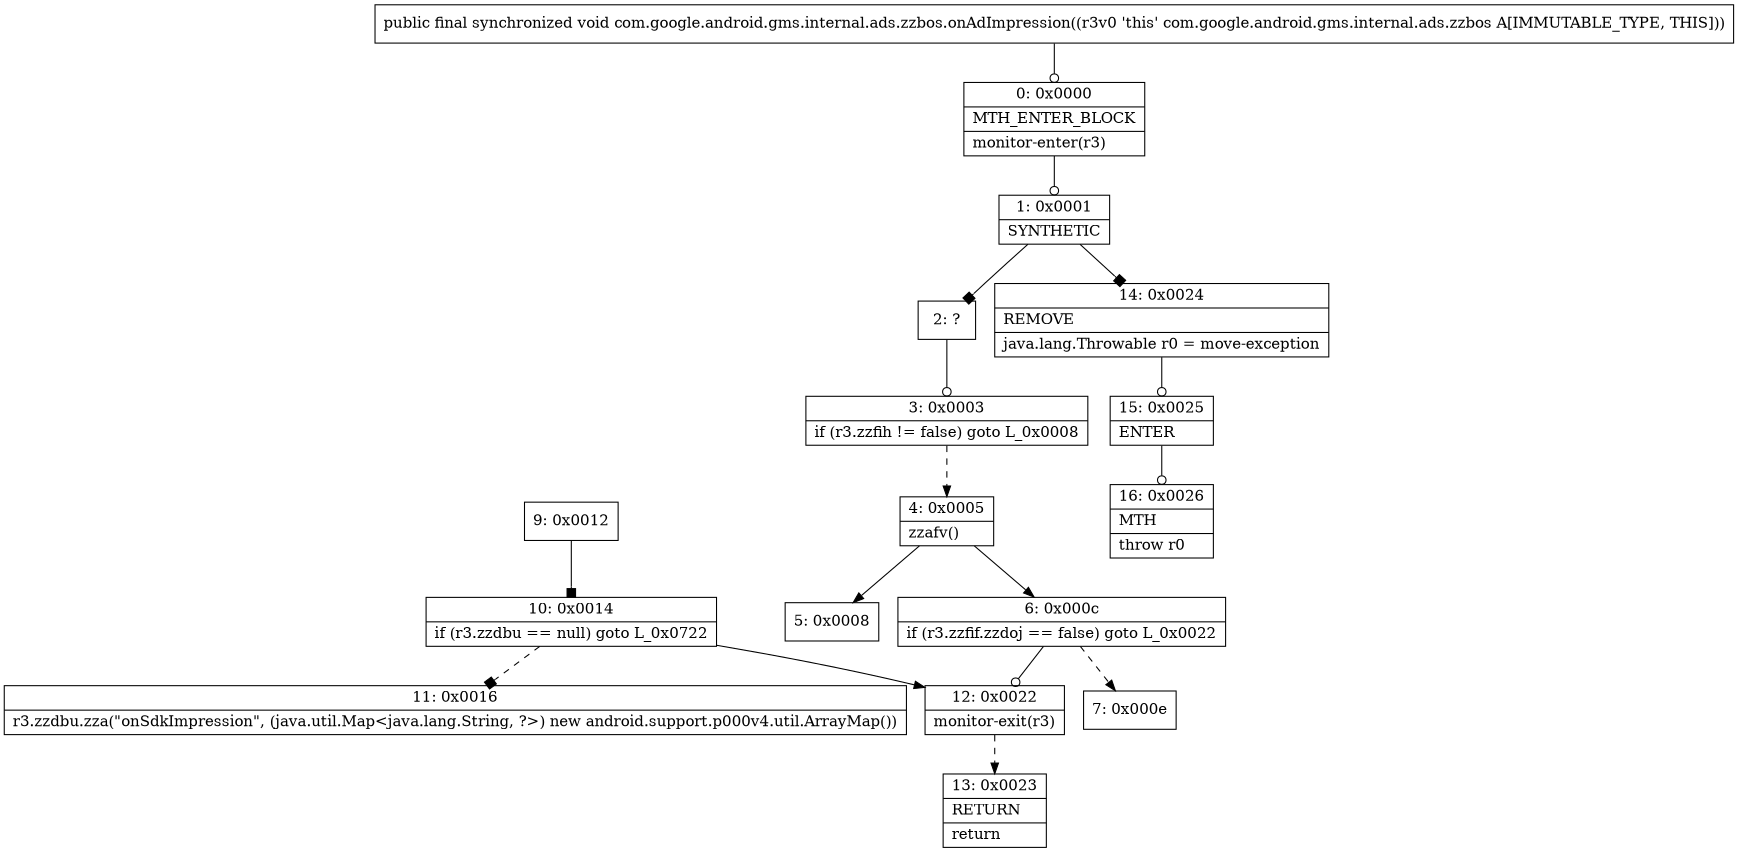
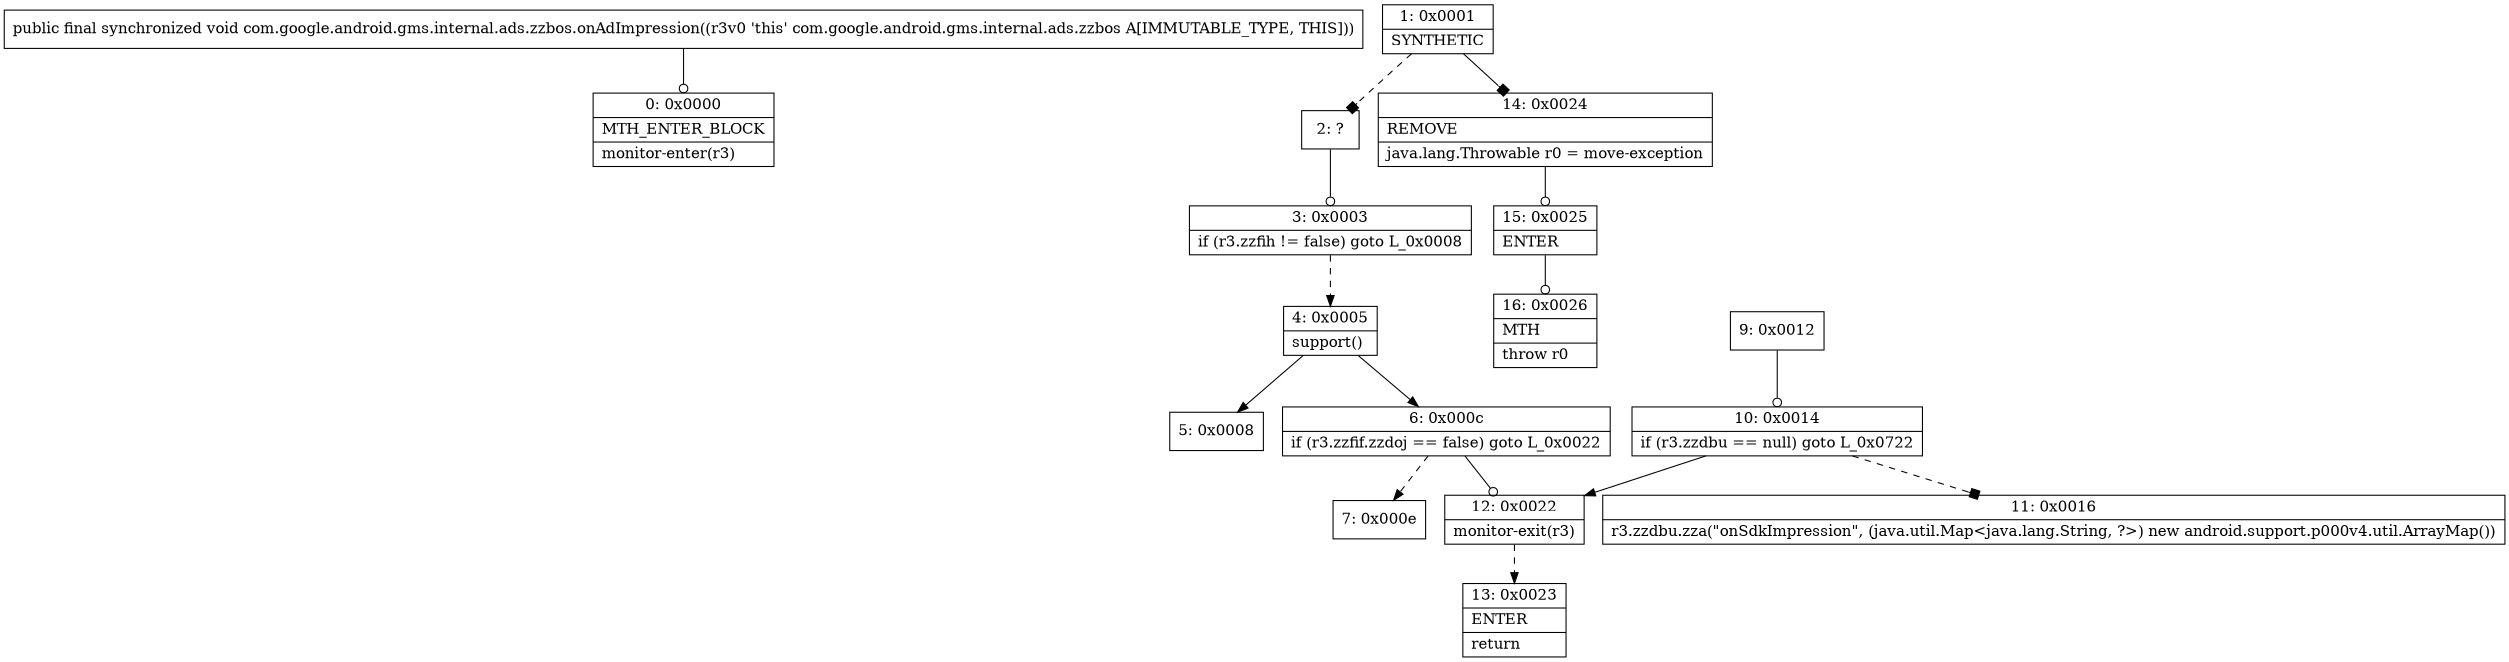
(1054, 171) -> none
(1001, 269) -> (1384, 78)
(934, 533) -> (1328, 343)
(571, 564) -> (1777, 374)
(986, 810) -> (1500, 620)
